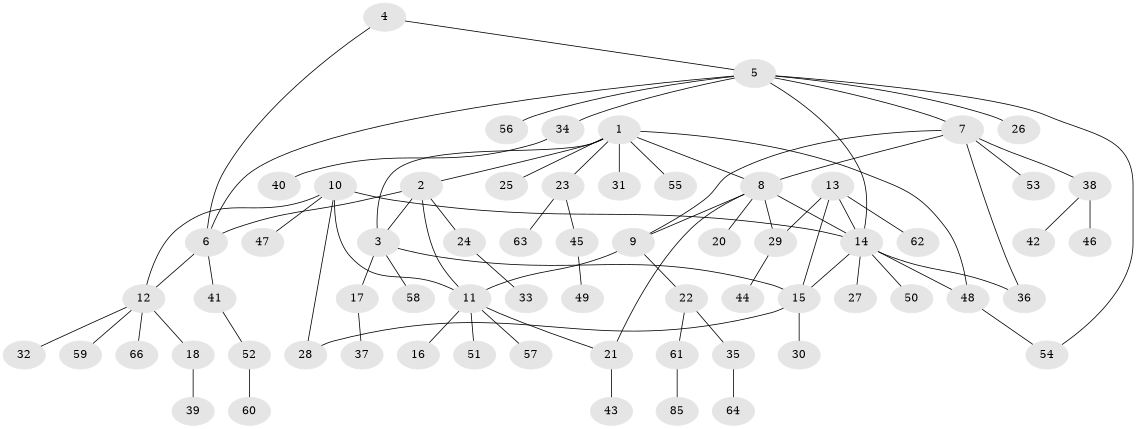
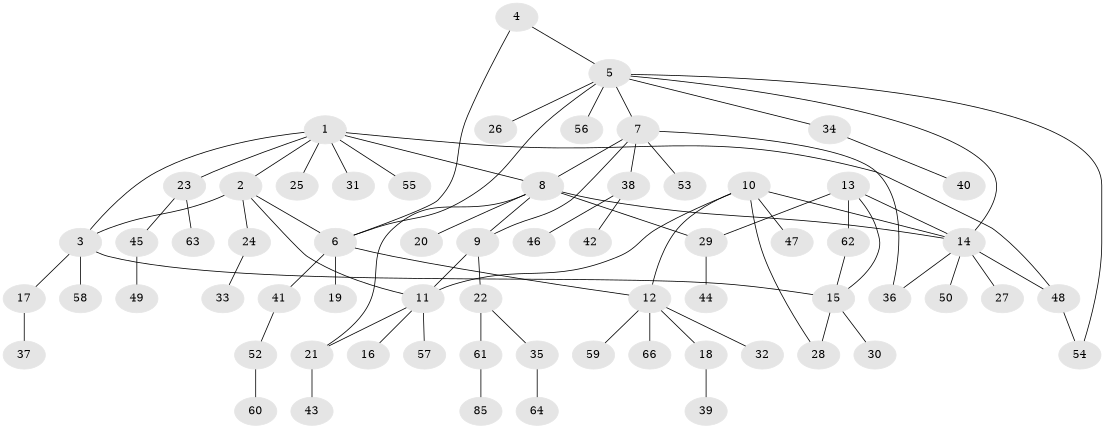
(830, 271) -> (841, 271)
none -> (335, 299)
(475, 355) -> none
